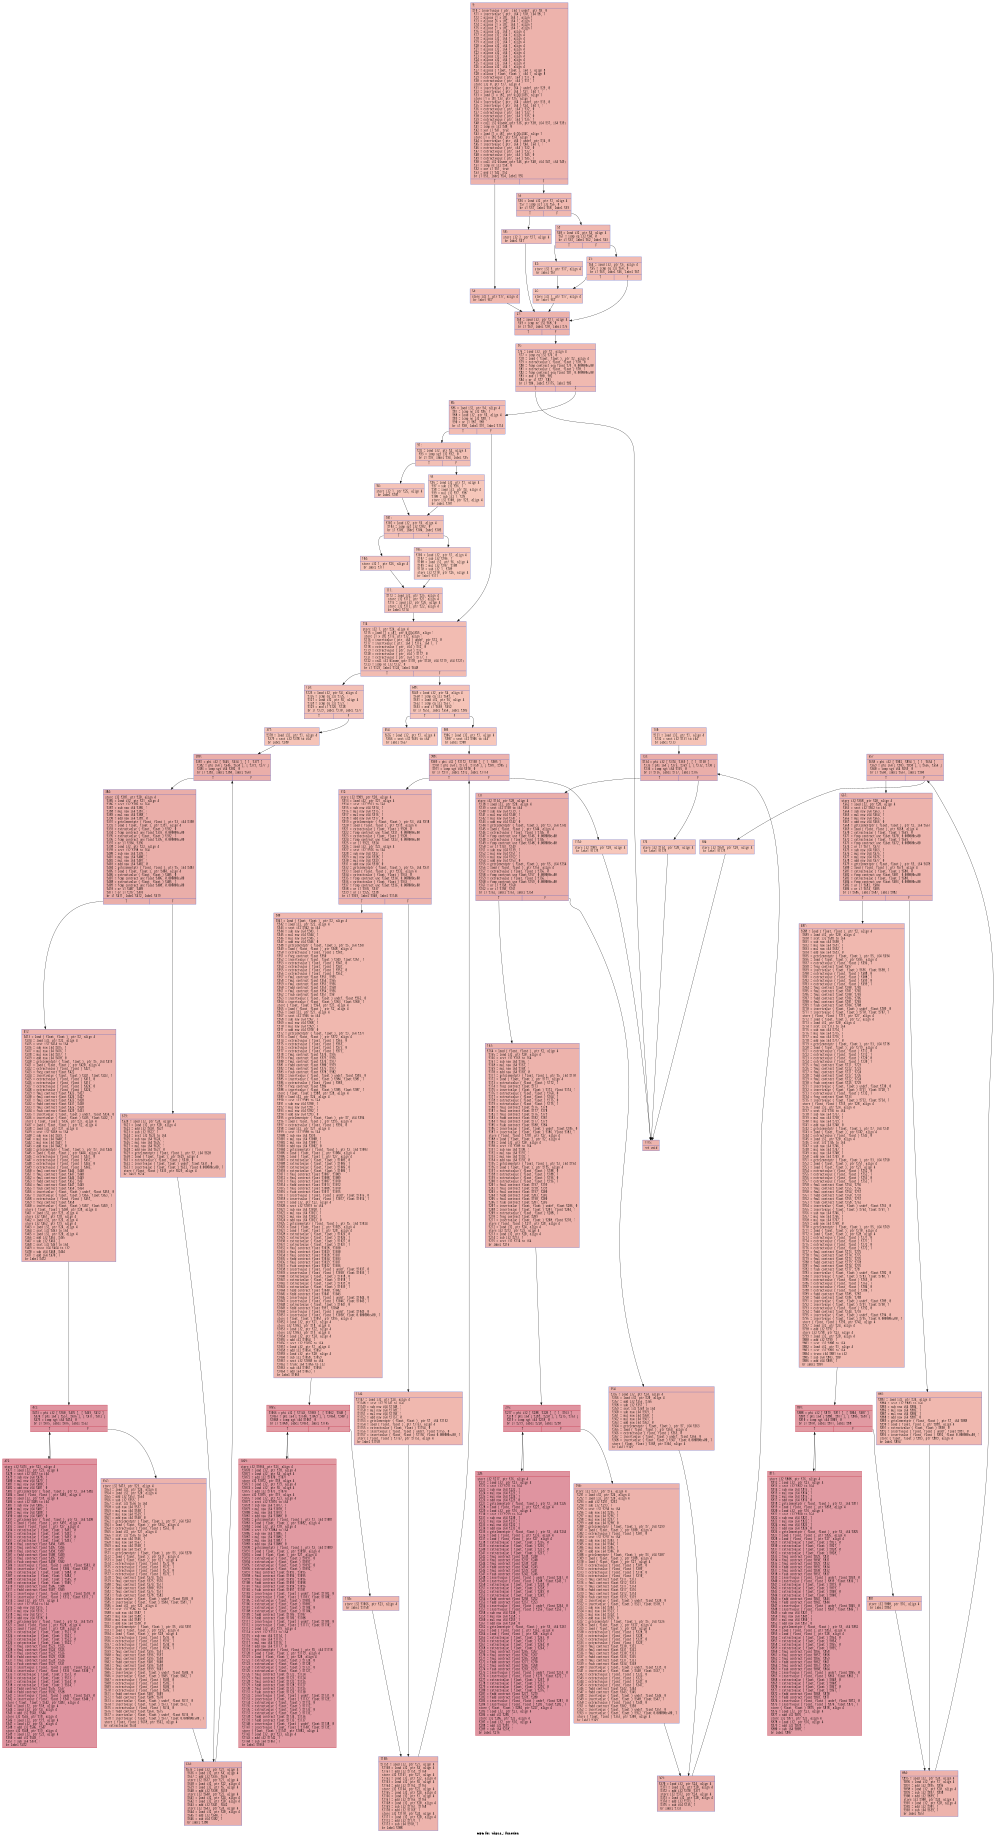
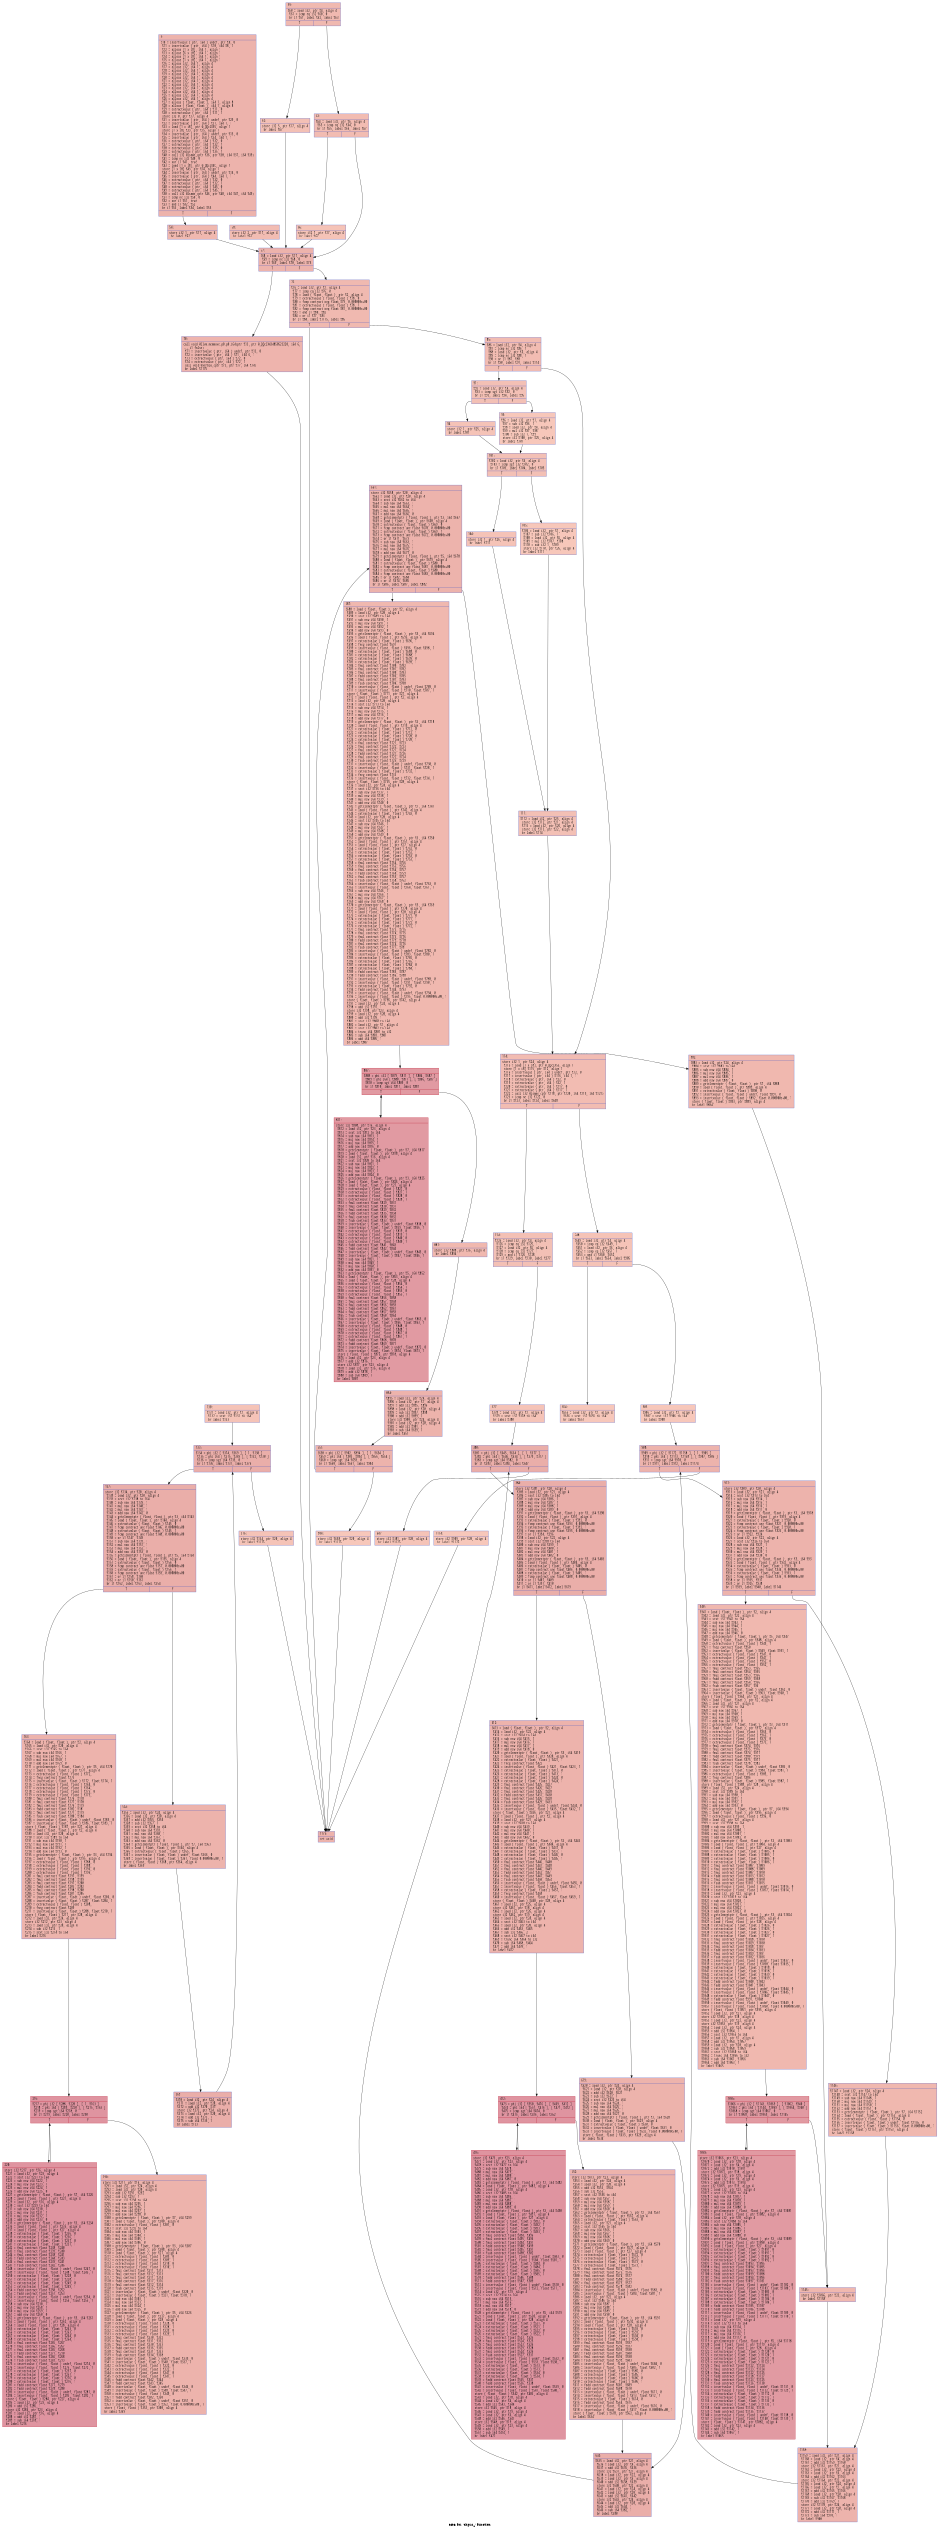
(544, 205) -> none
(558, 281) -> (286, 189)
none -> (242, 354)
none -> (402, 1538)
(929, 1607) -> (822, 1692)
(119, 1726) -> (583, 2417)
(672, 1748) -> none
